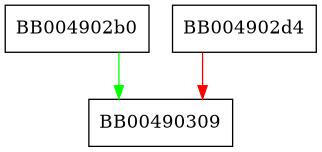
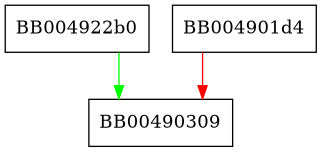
(77, 29) -> (77, 29)
(244, 29) -> (244, 29)
